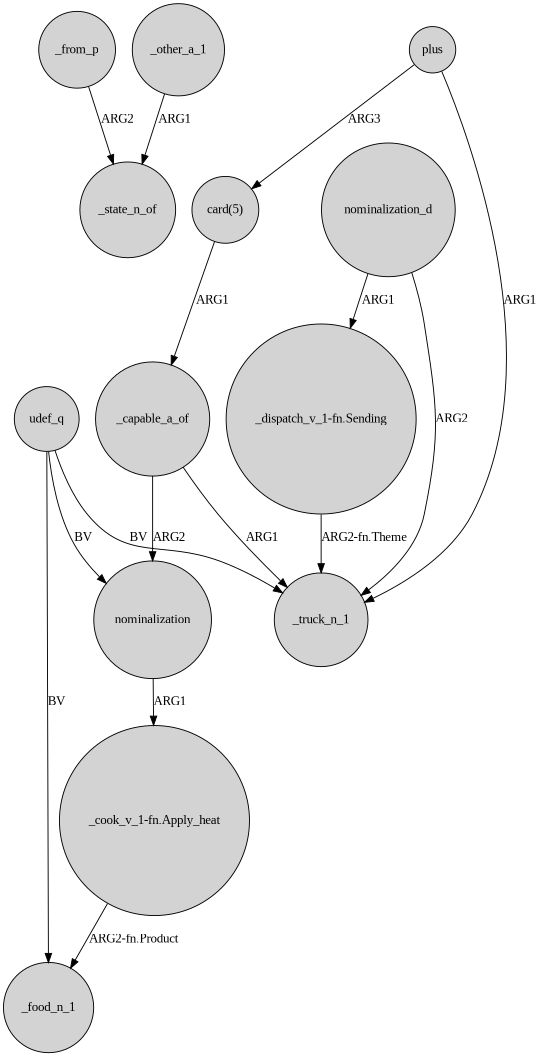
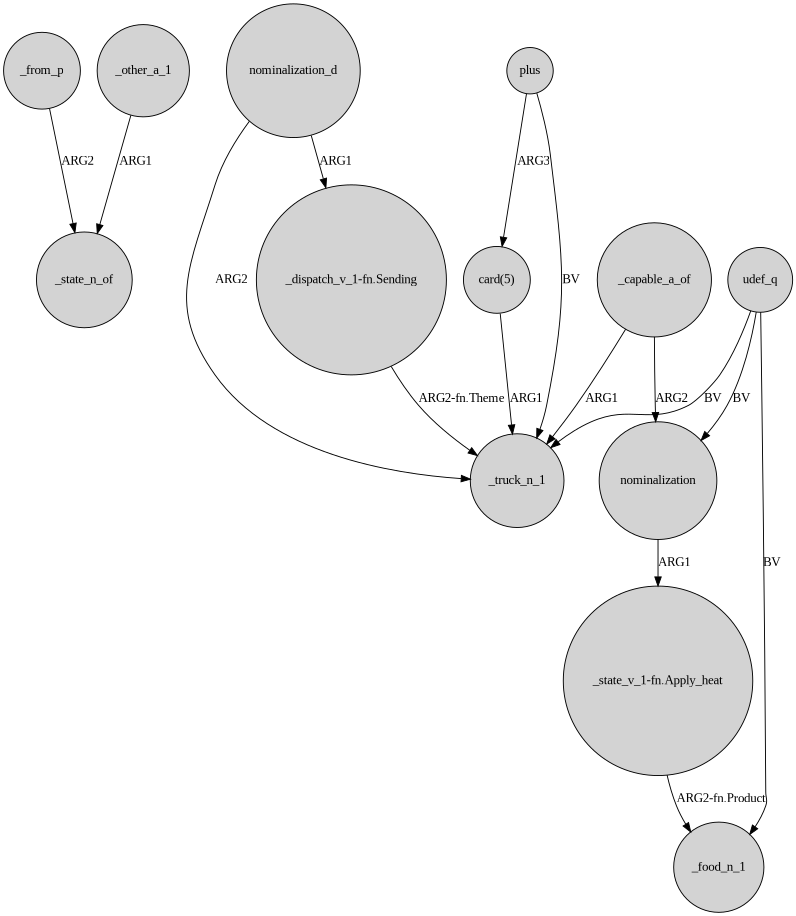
(194, 299) -> (506, 369)
(520, 300) -> (571, 280)
(154, 821) -> (658, 681)
